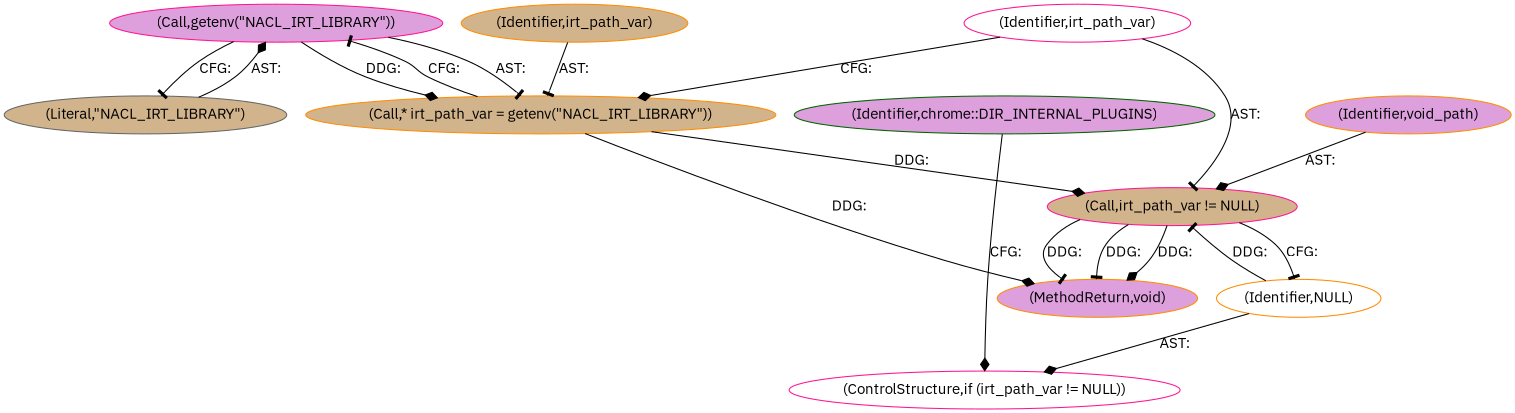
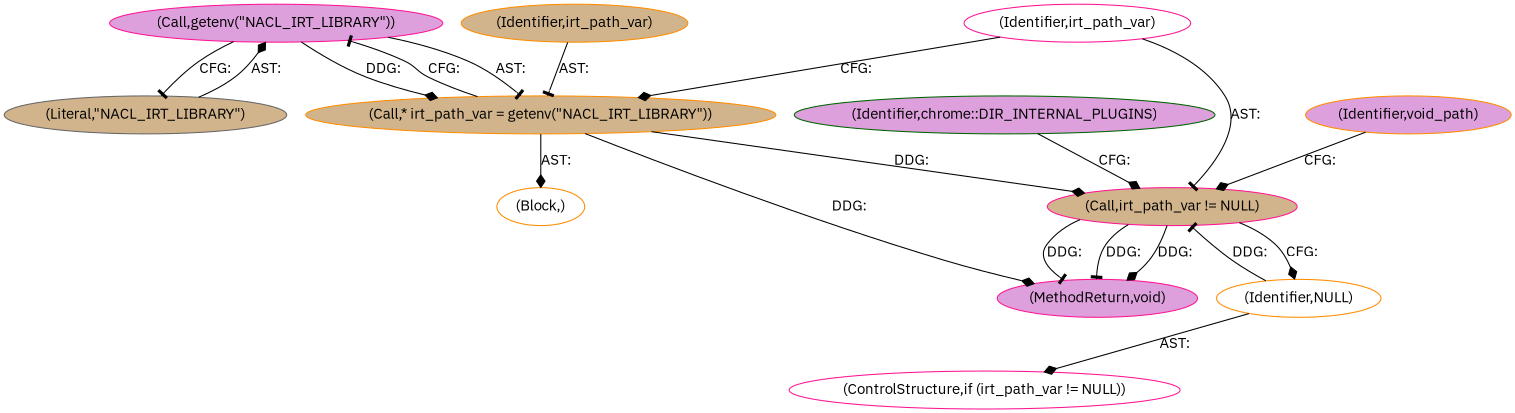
(1322, 161) -> (1322, 161)
none -> (541, 207)
(1272, 242) -> (1272, 242)
(990, 246) -> (1083, 158)
(1097, 298) -> (1097, 298)
